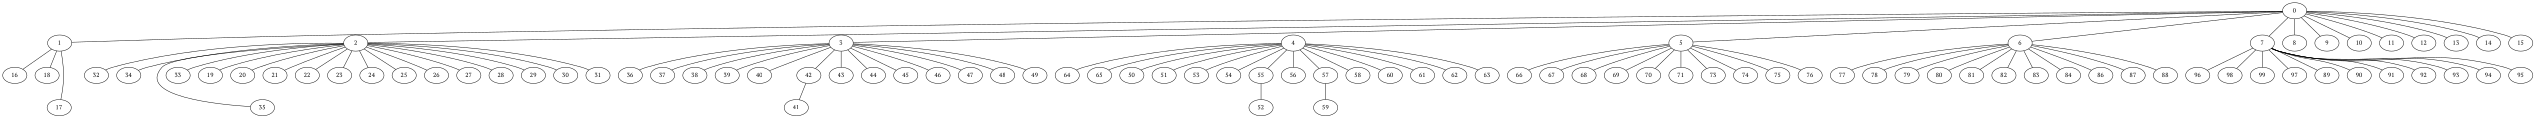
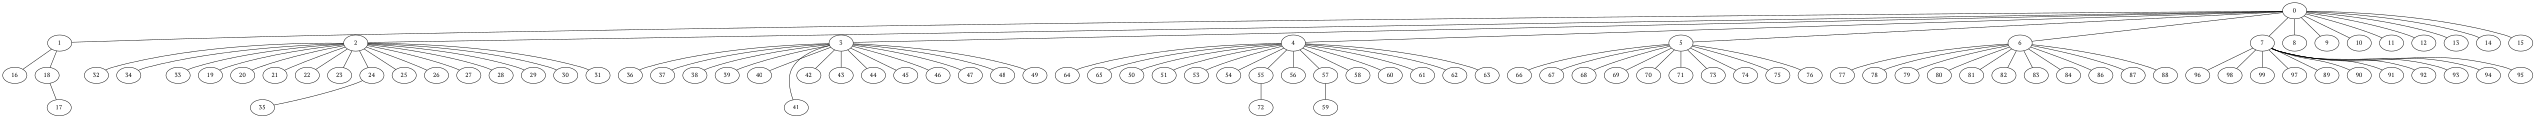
none -> (1794, 27)
(161, 69) -> (319, 95)
(64, 75) -> (53, 91)
(803, 92) -> (795, 65)
(1261, 108) -> (1261, 108)
